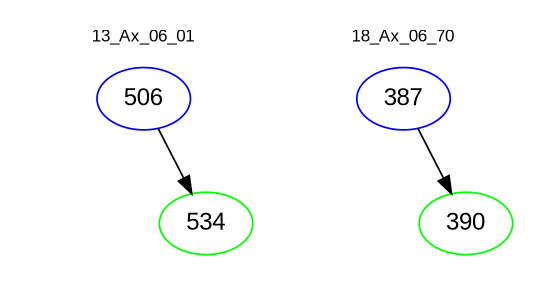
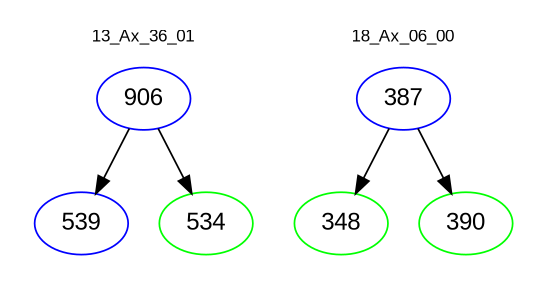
(144, 37) -> (144, 37)
(404, 37) -> (404, 37)
(144, 99) -> (144, 99)
none -> (81, 223)
none -> (341, 223)
